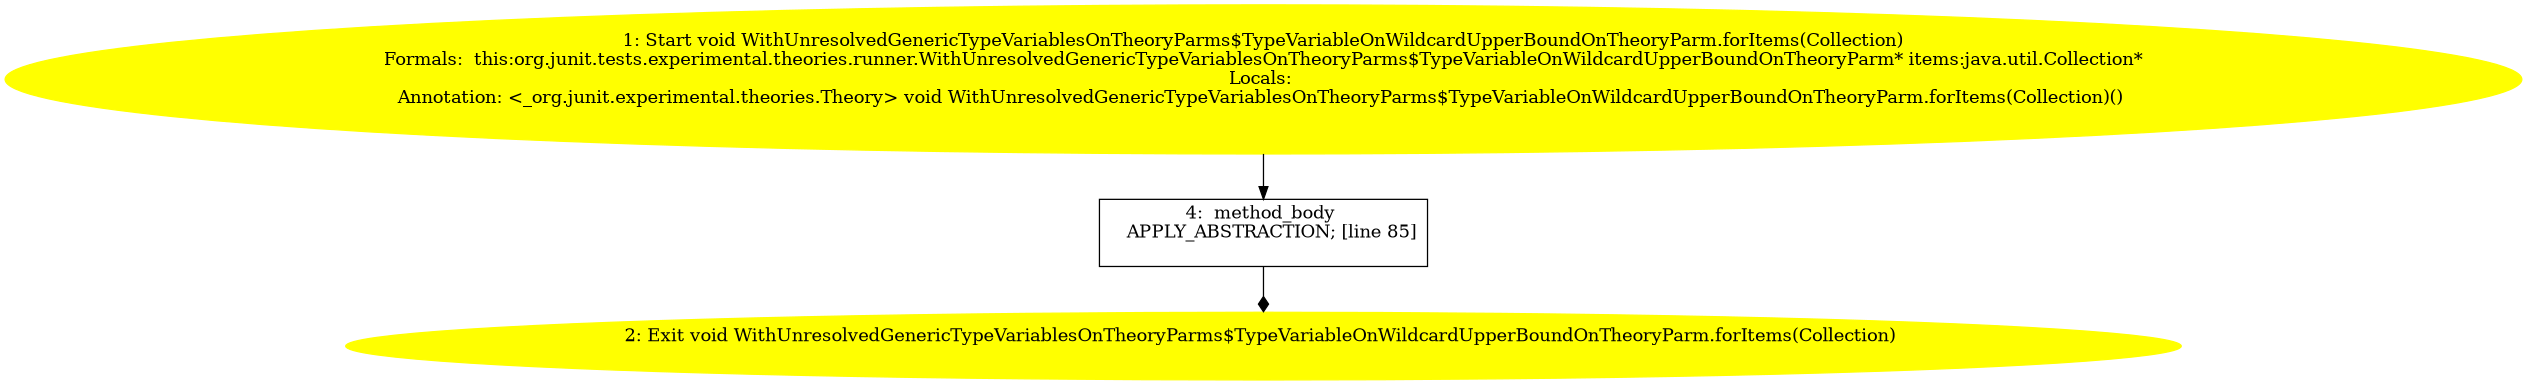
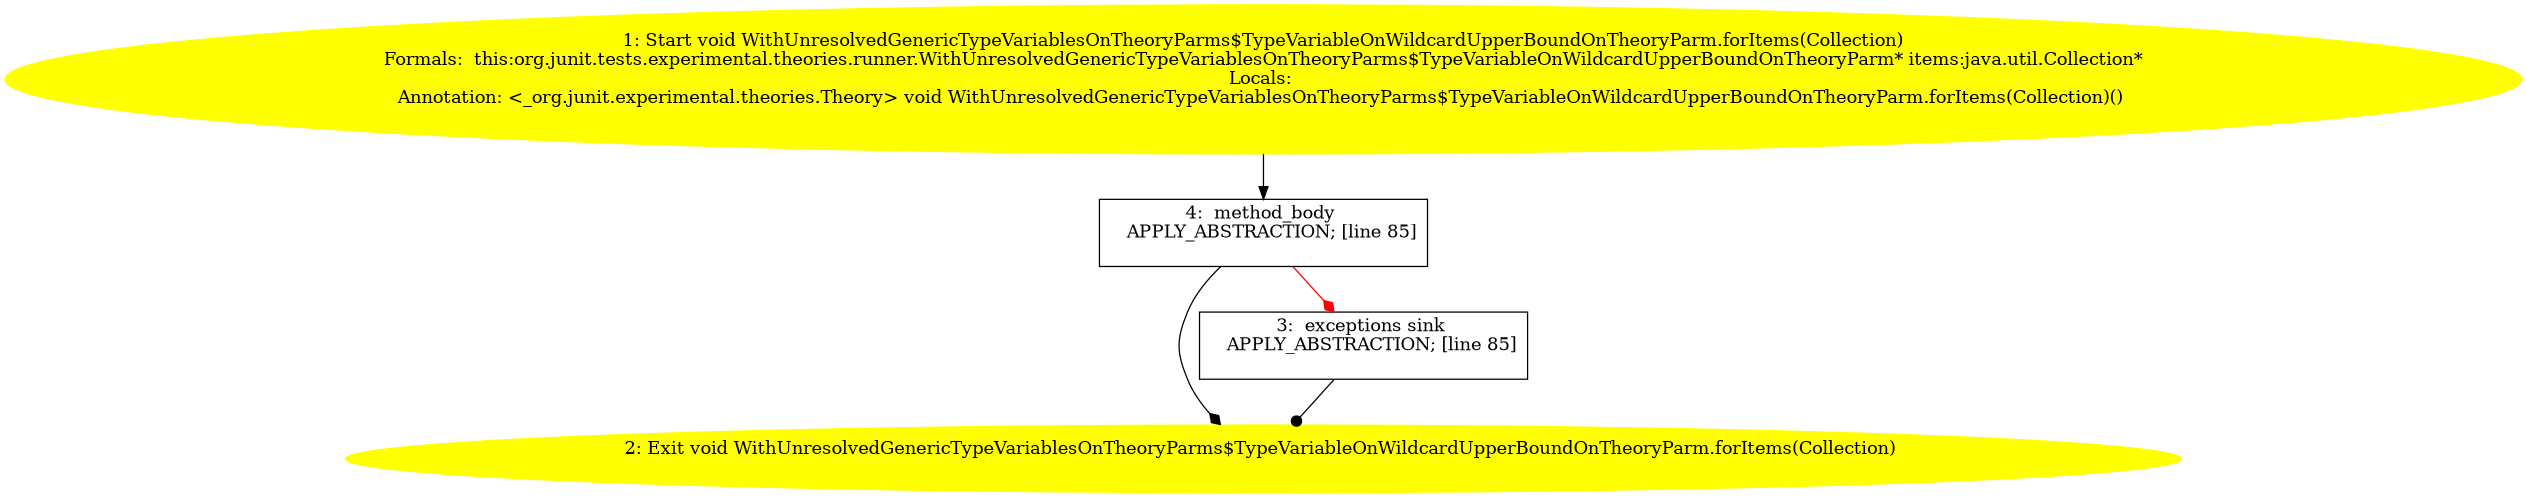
none -> (1364, 346)
